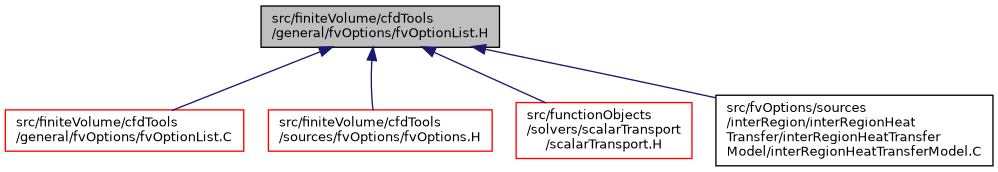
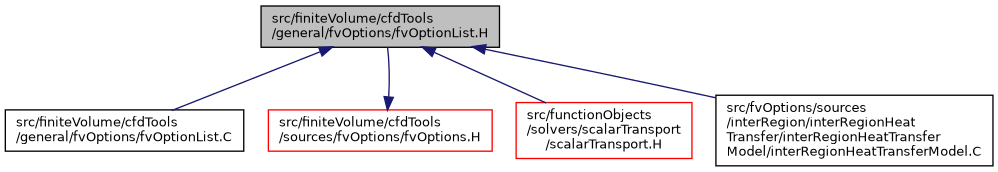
(371, 85) -> (389, 72)
(125, 131) -> (125, 131)
